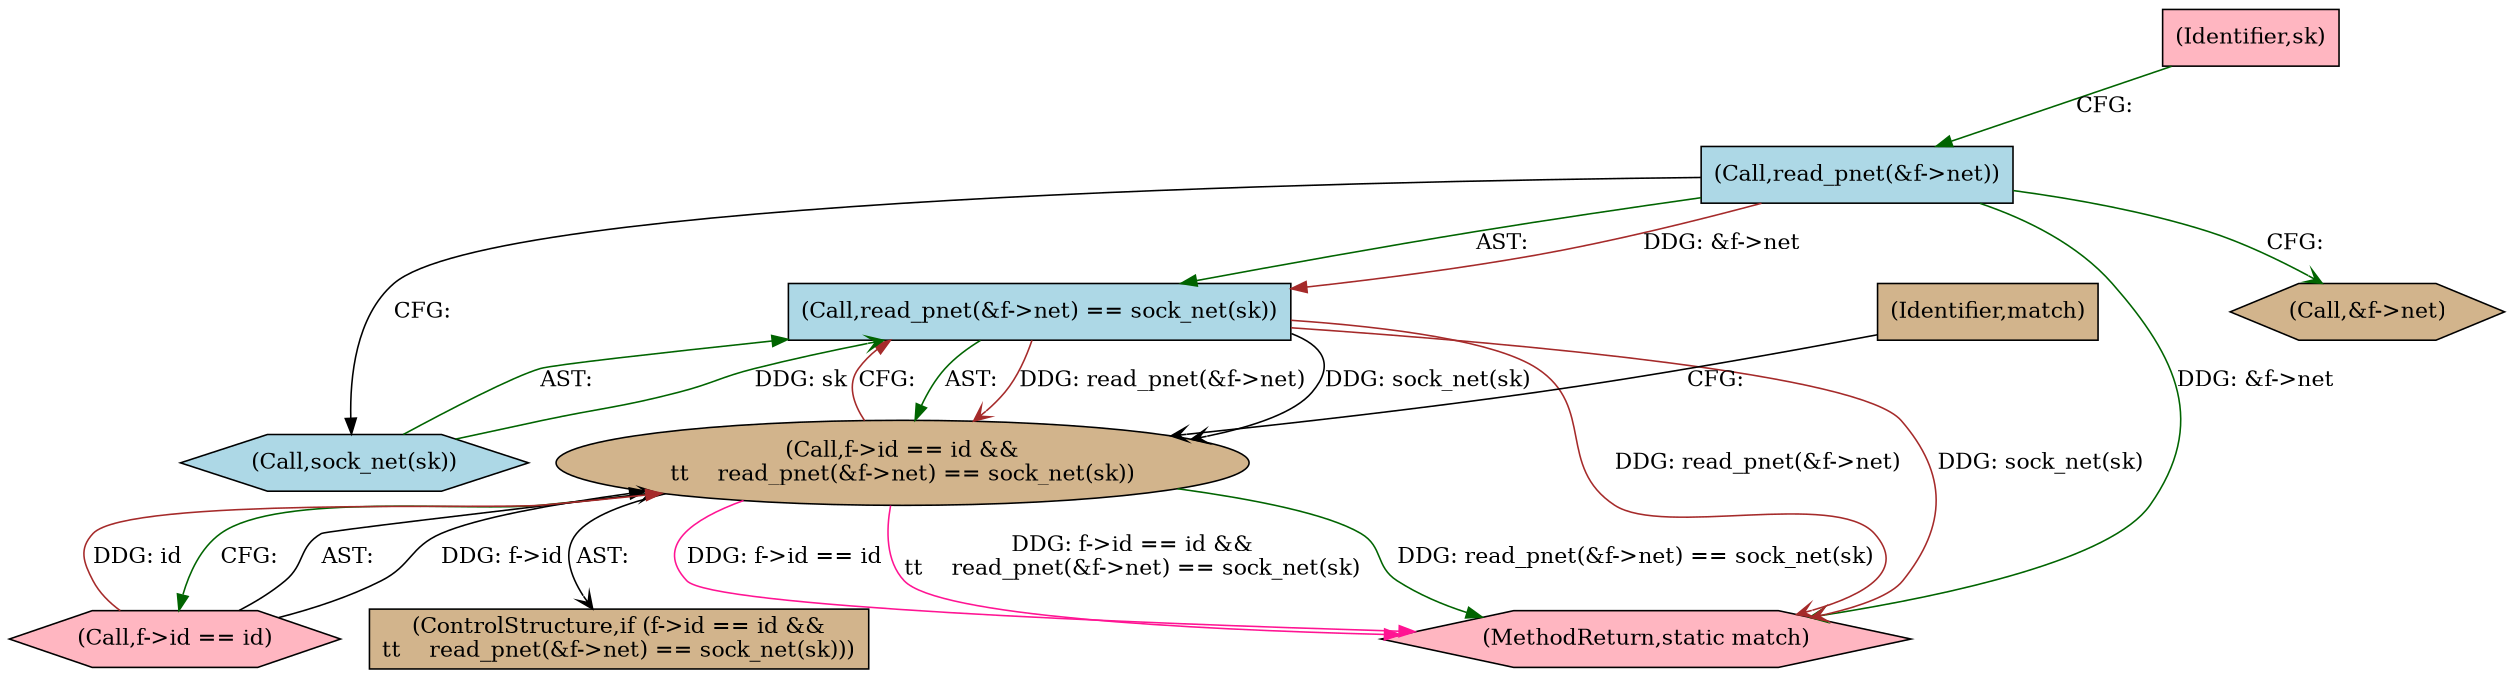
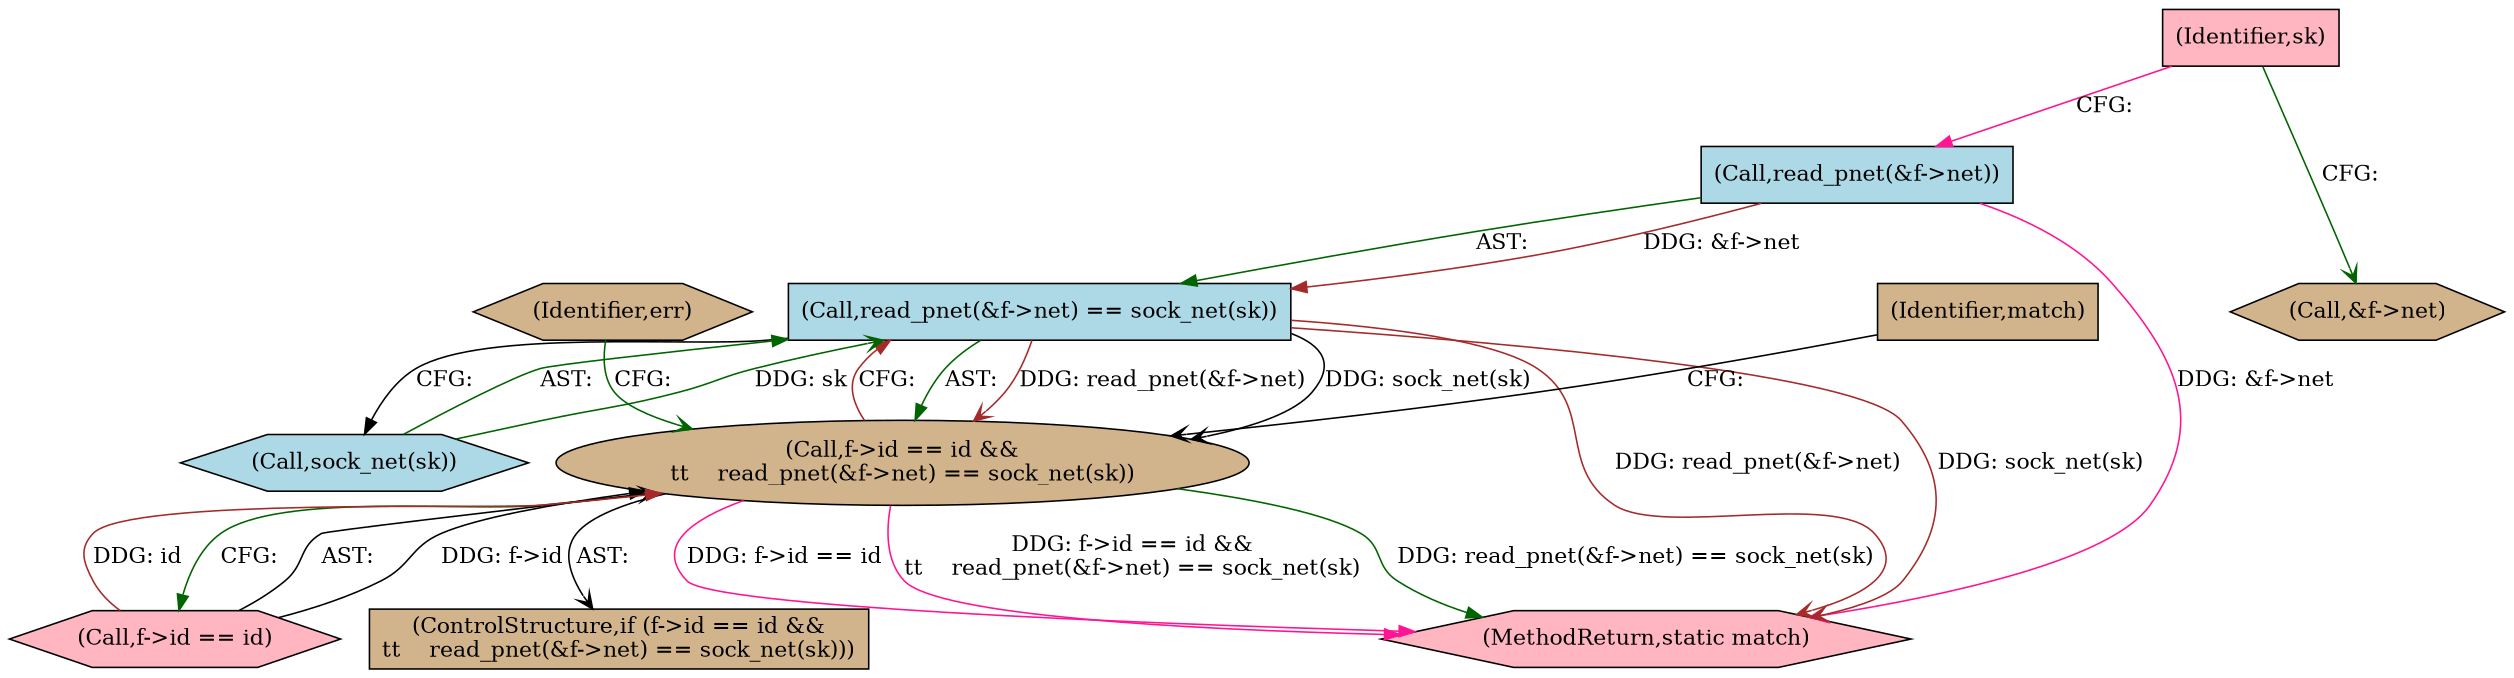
(2062, 104) -> (2062, 104)
(970, 199) -> (566, 343)
(2165, 219) -> (2307, 167)
none -> (613, 312)
(2164, 481) -> (2164, 481)
